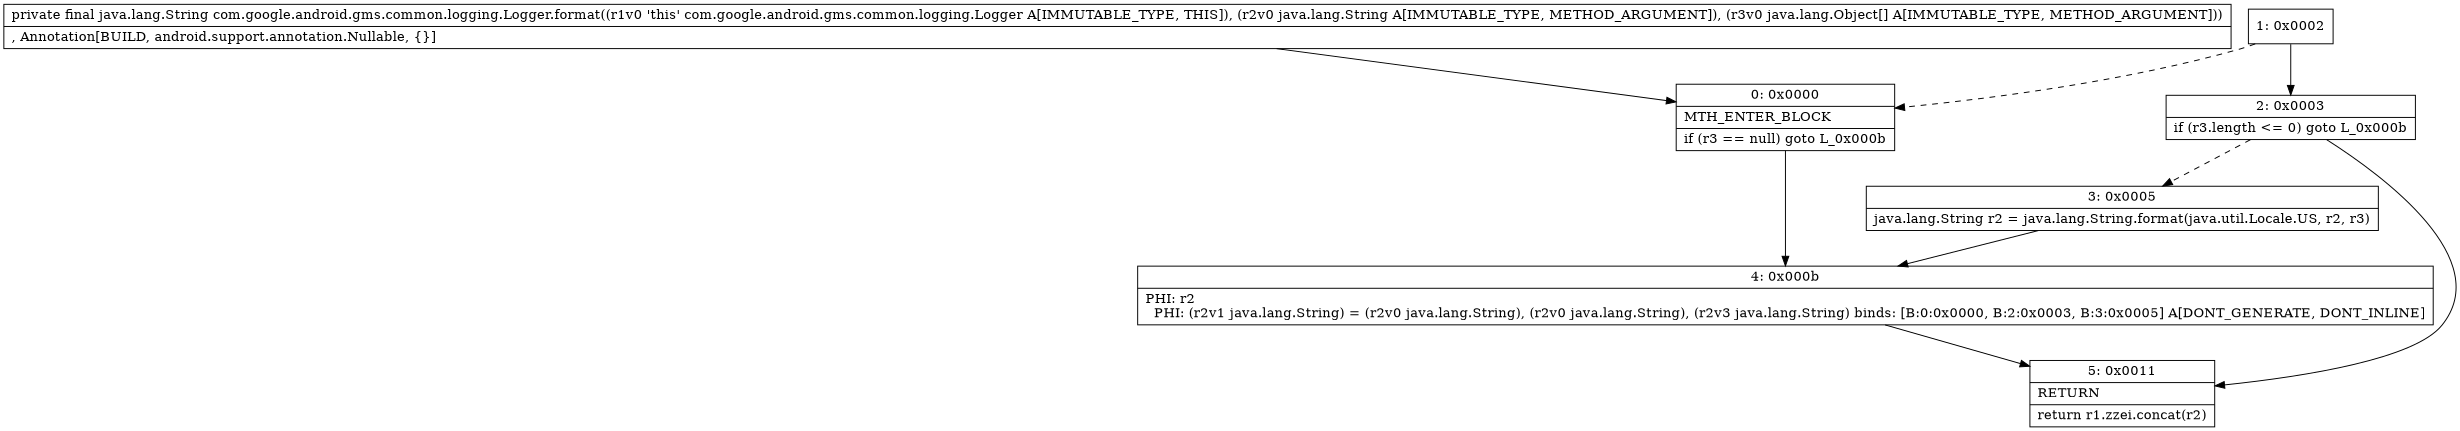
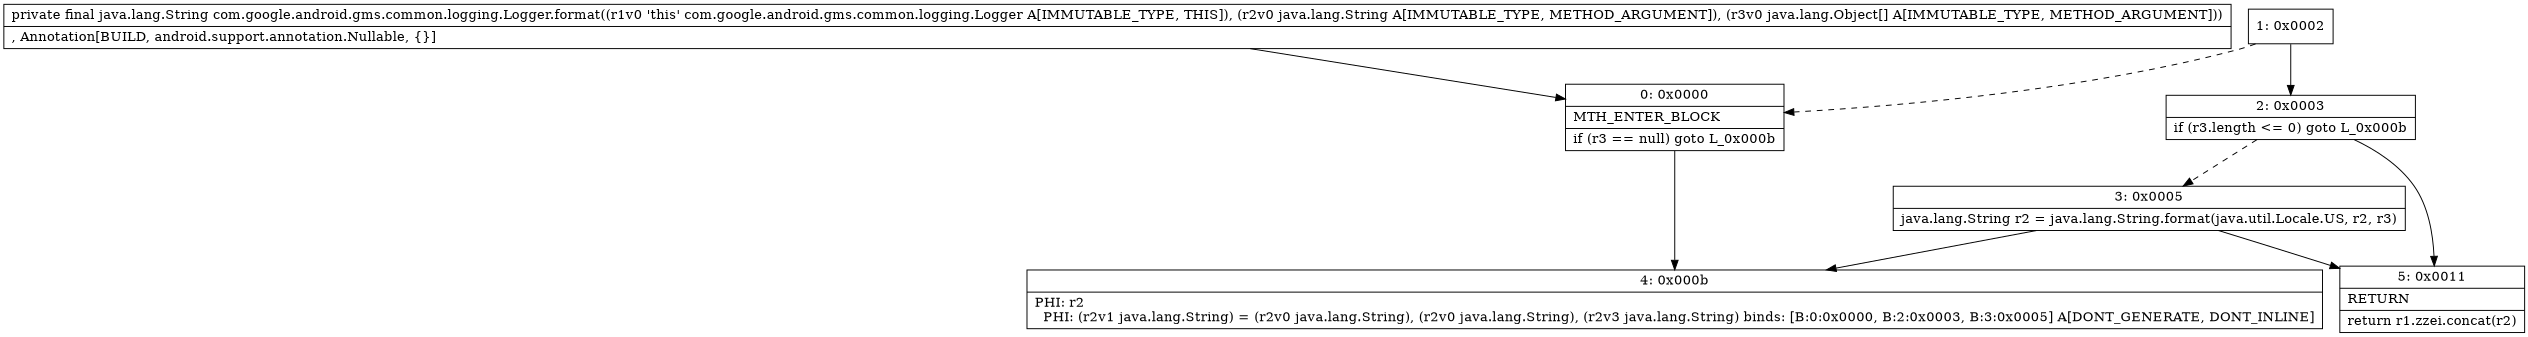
(1953, 344) -> (2274, 248)
